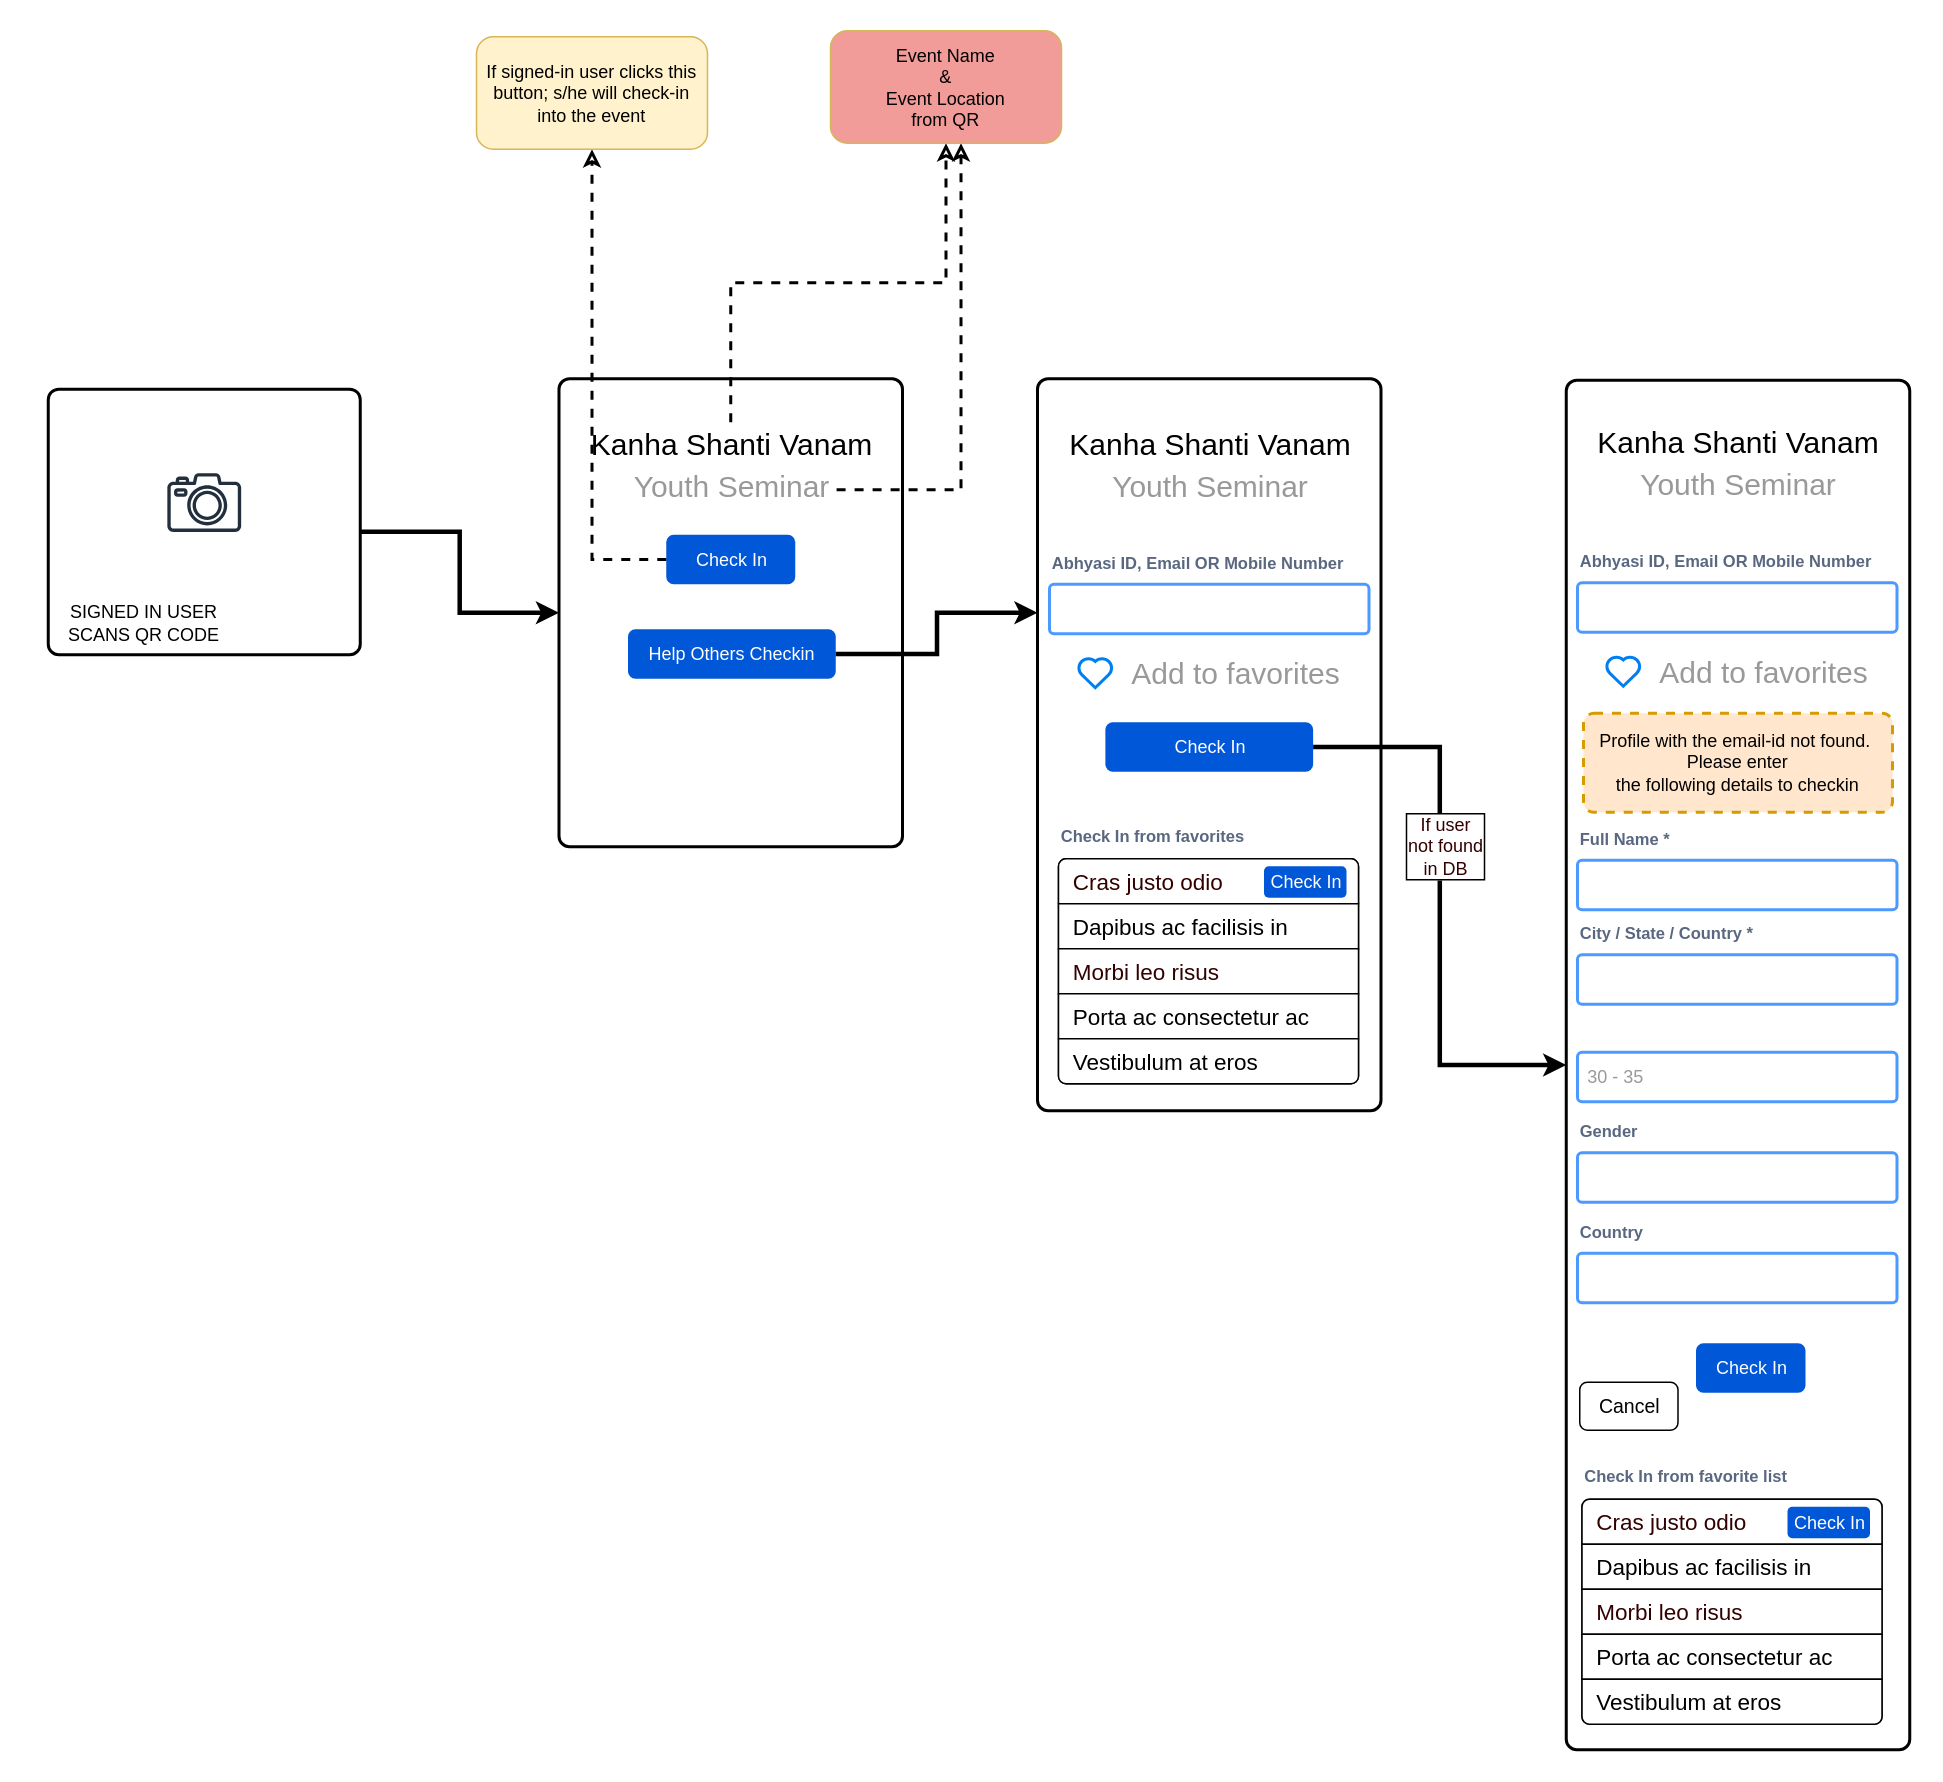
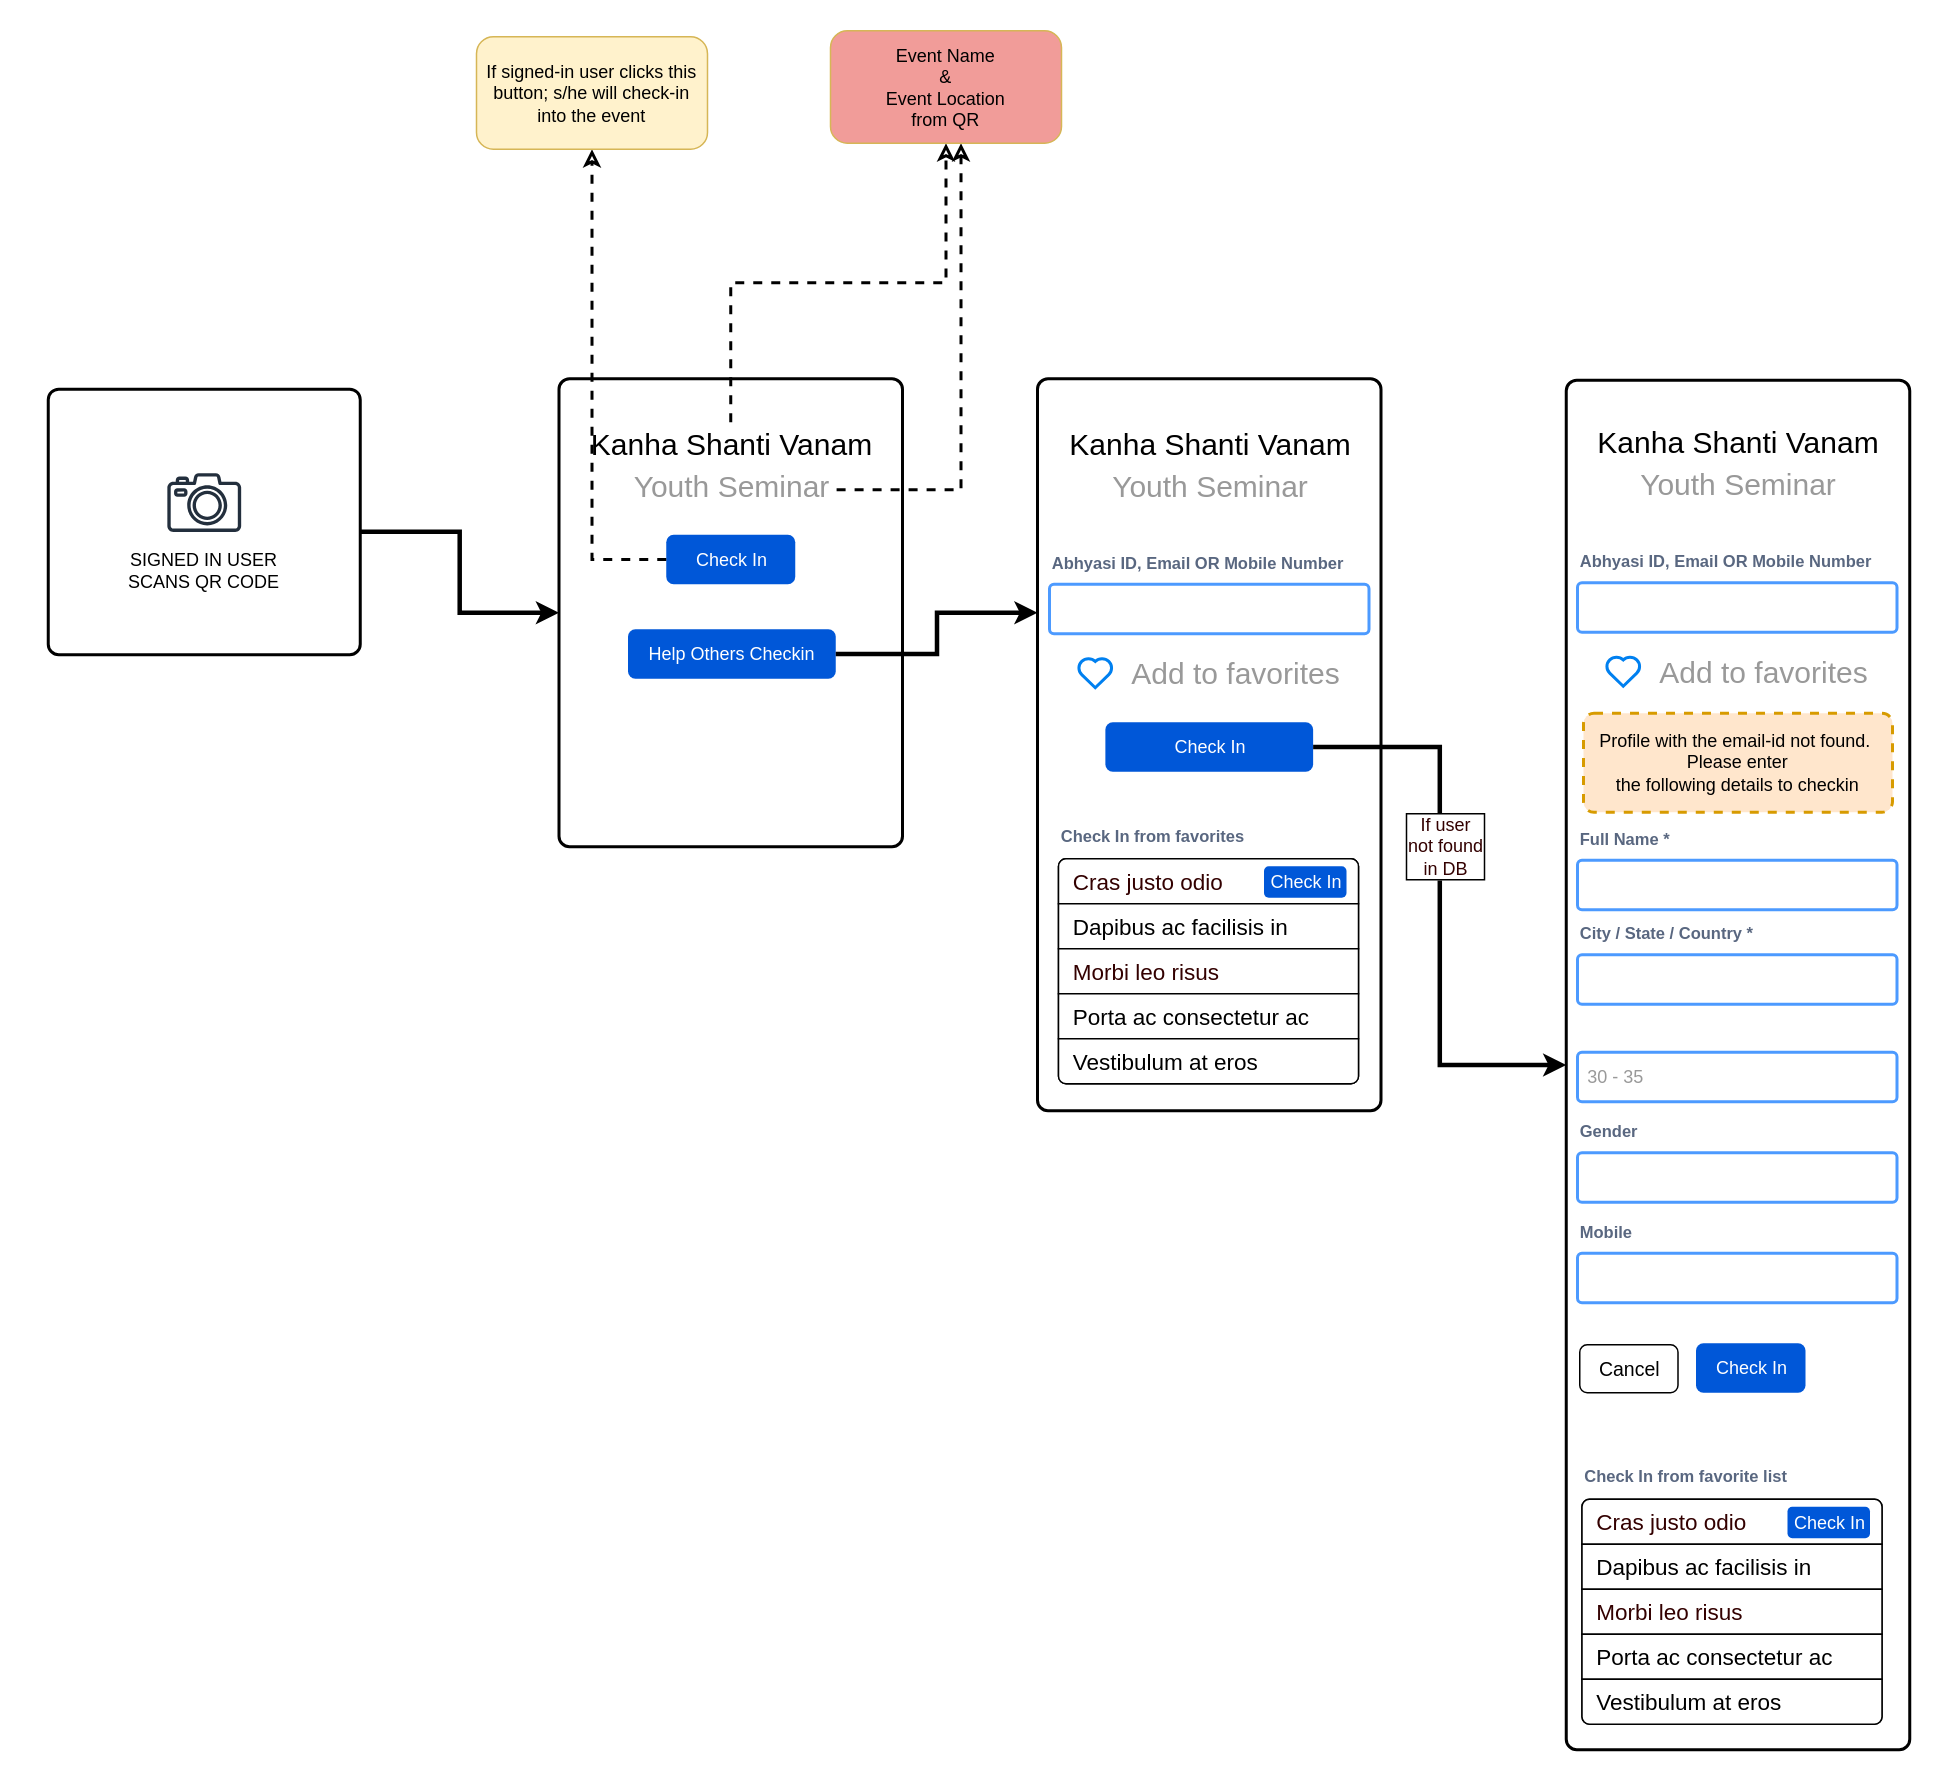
(143, 623) -> (203, 571)
(1613, 1232) -> (1604, 1232)
(1629, 1406) -> (1629, 1369)
